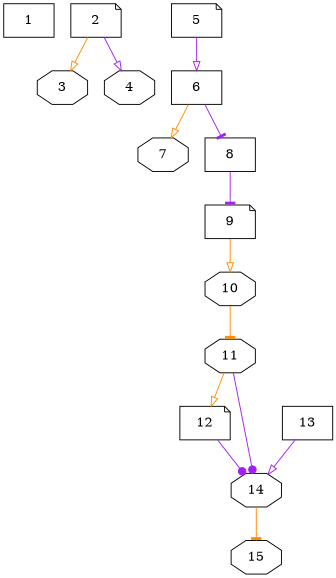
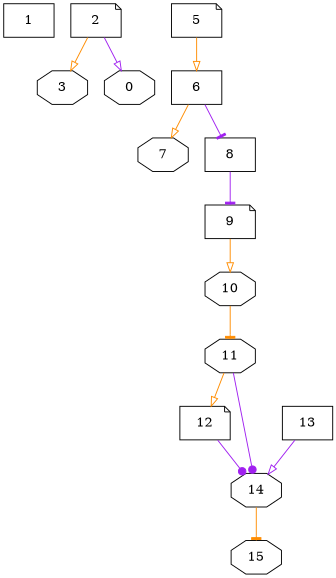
(197, 49) -> (197, 49)
(130, 88) -> (130, 88)
